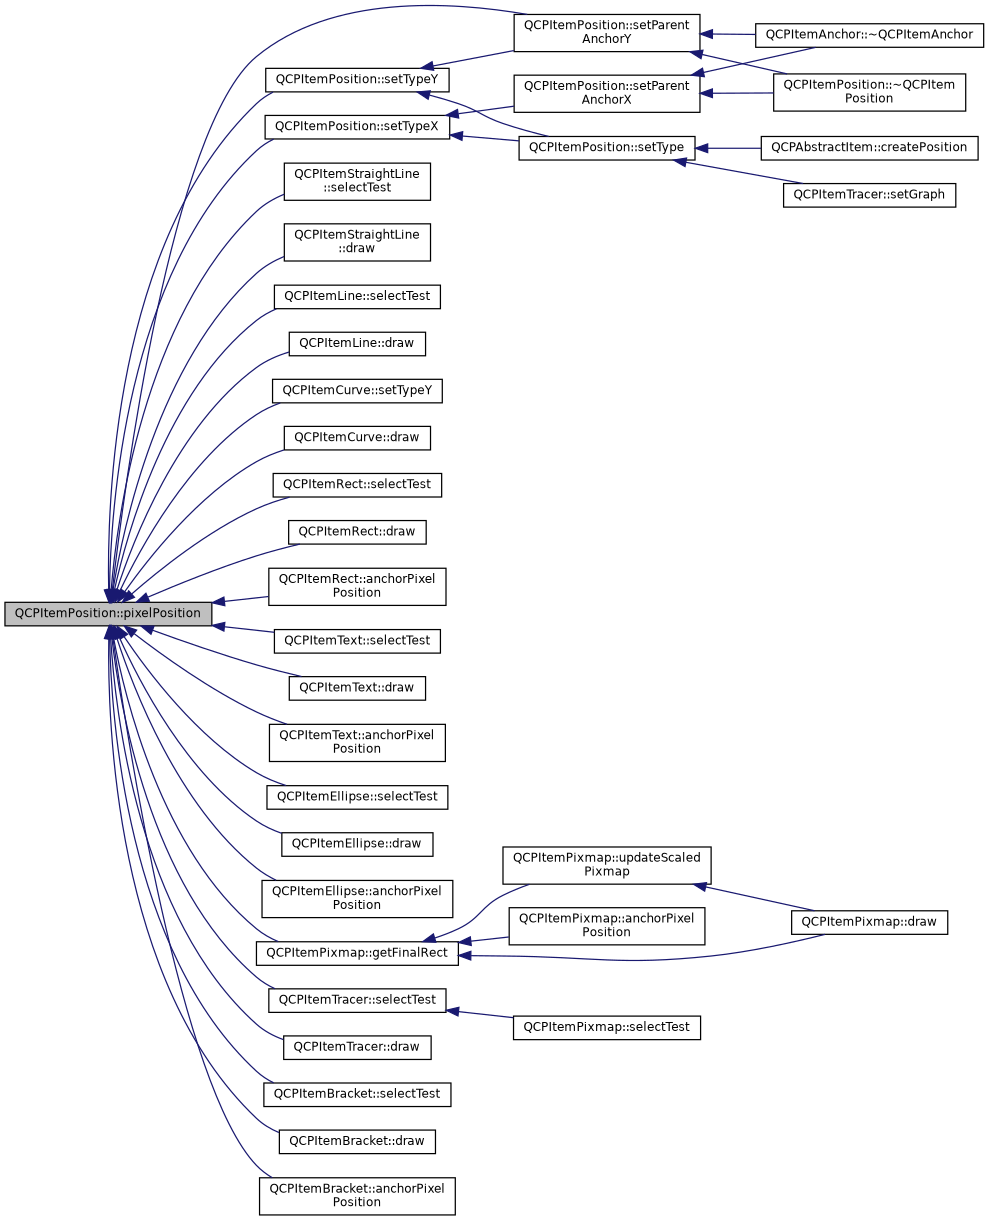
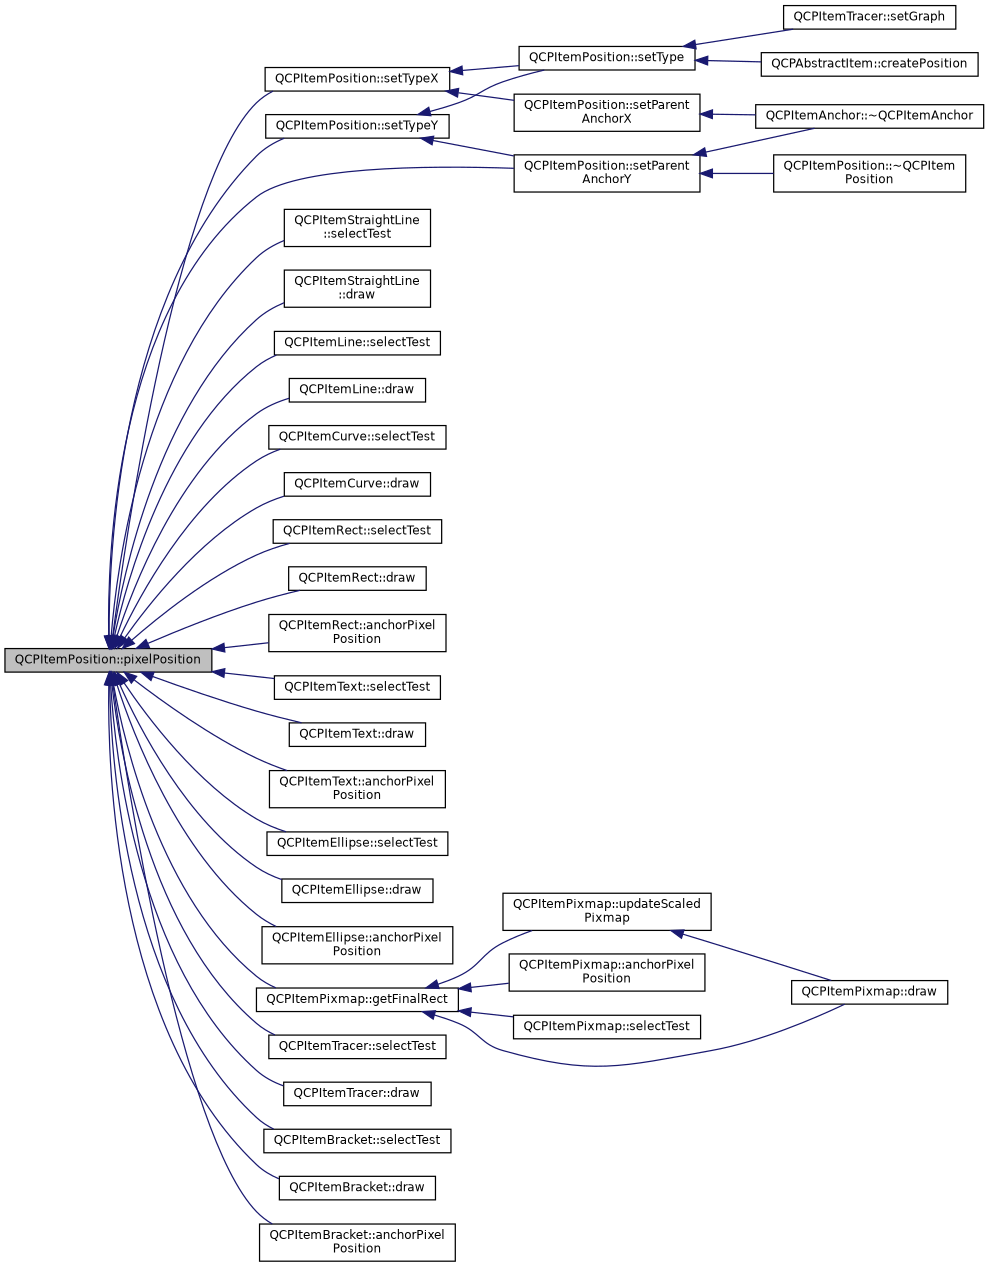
(743, 93) -> none
(357, 391) -> (357, 437)
(486, 1015) -> (492, 1014)
